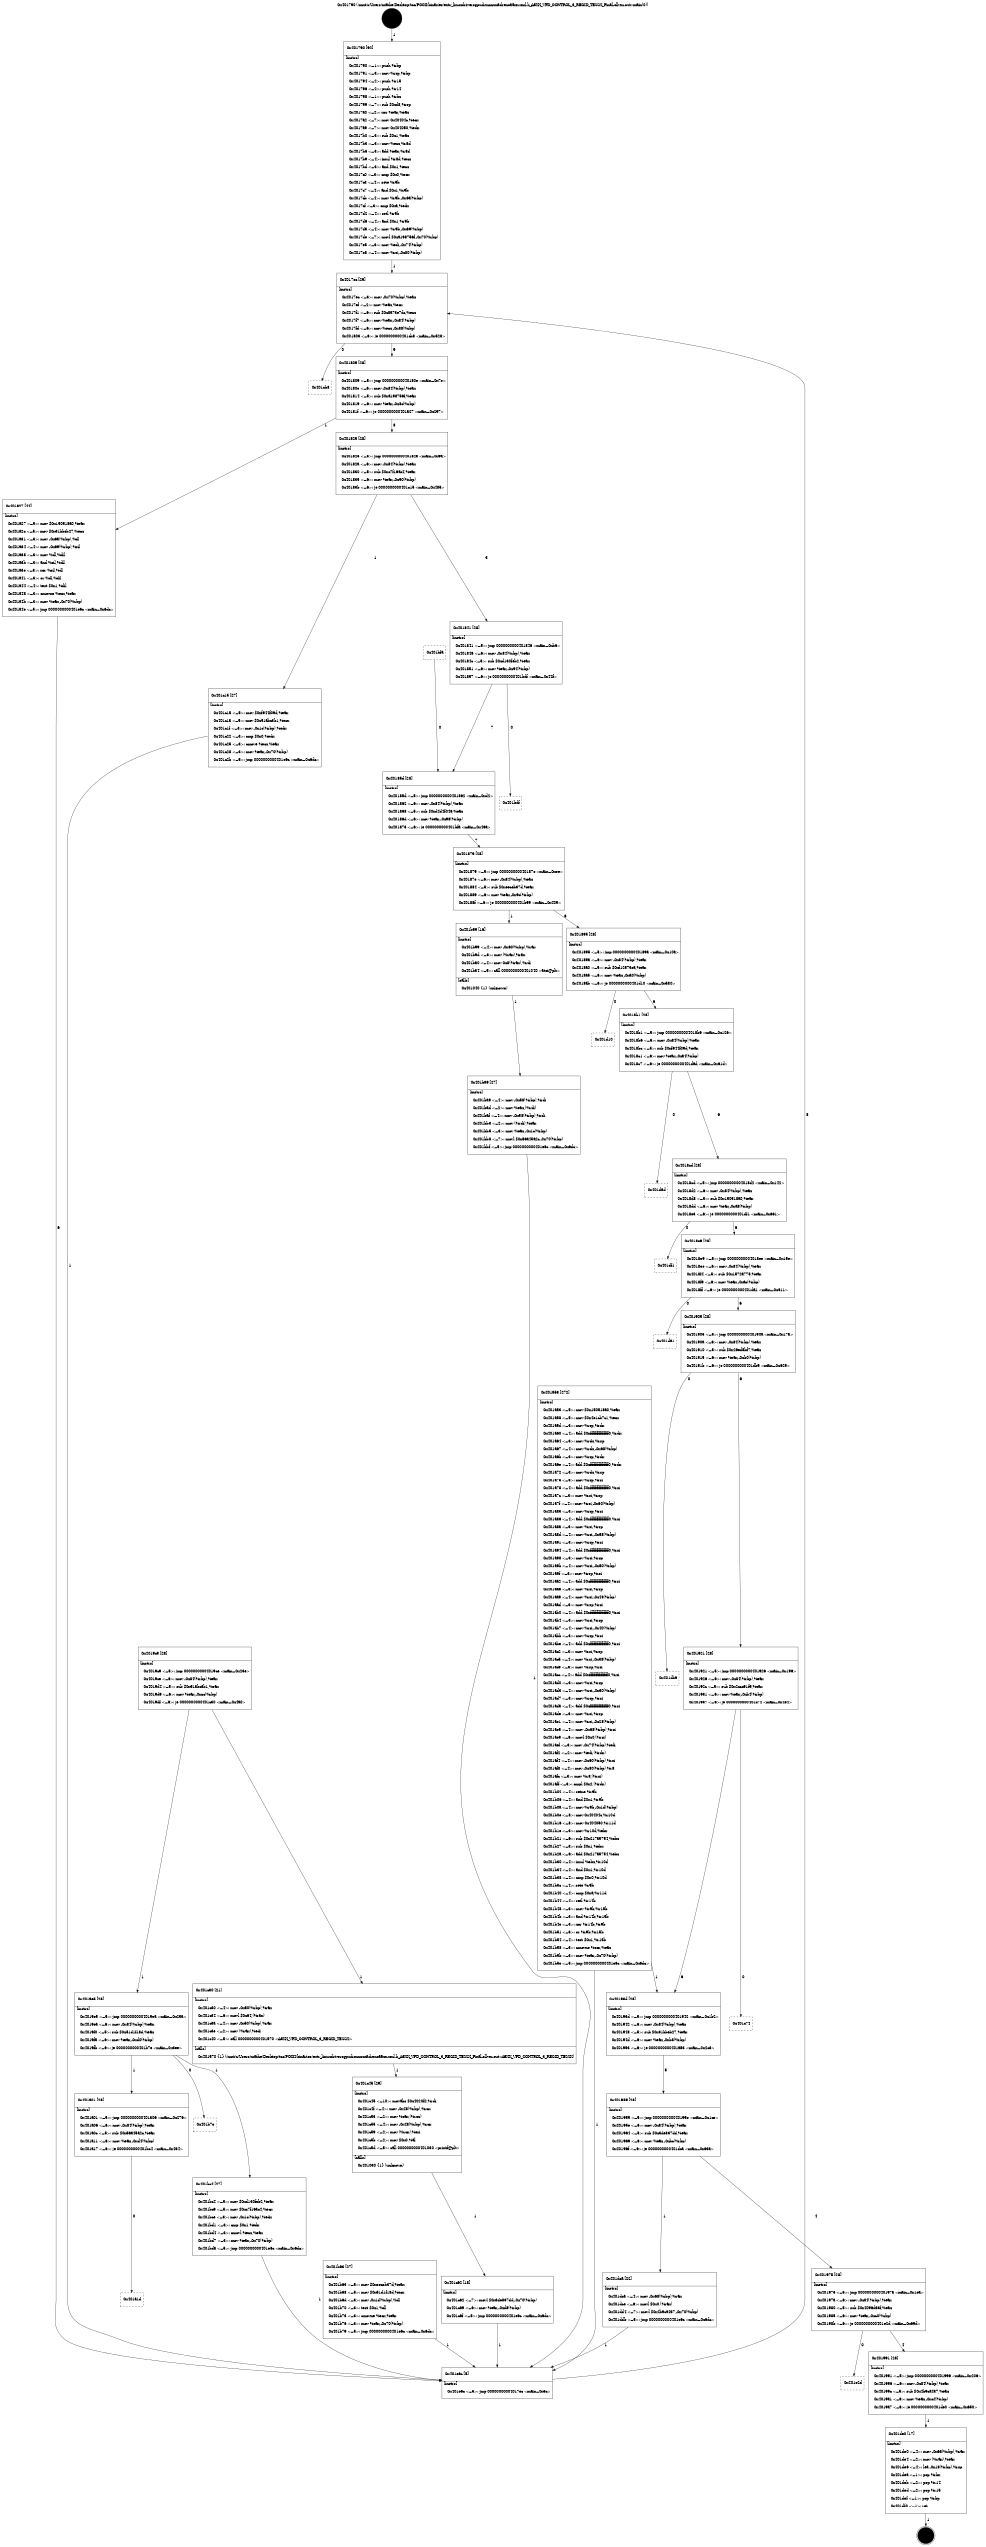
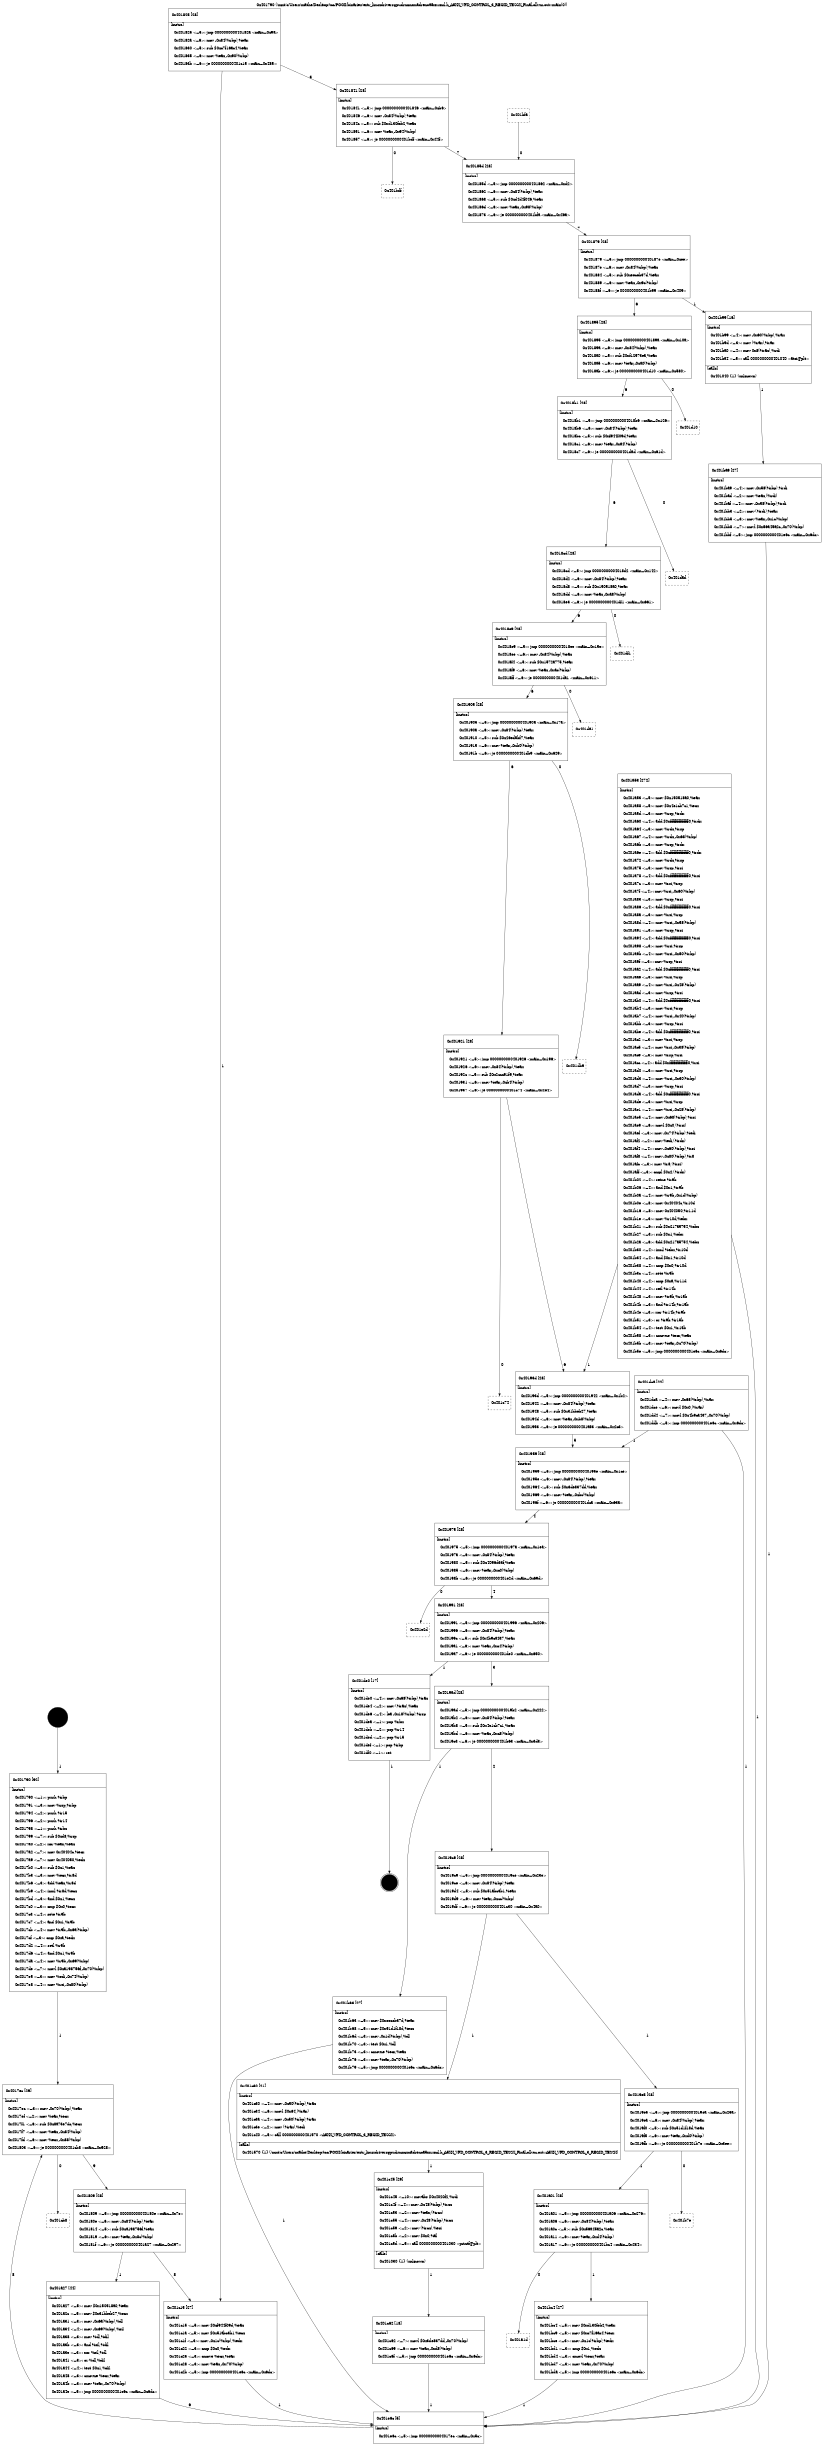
(392, 424) -> (171, 2276)
none -> (492, 1717)
(233, 2101) -> (591, 2275)
(662, 2213) -> (636, 1438)
